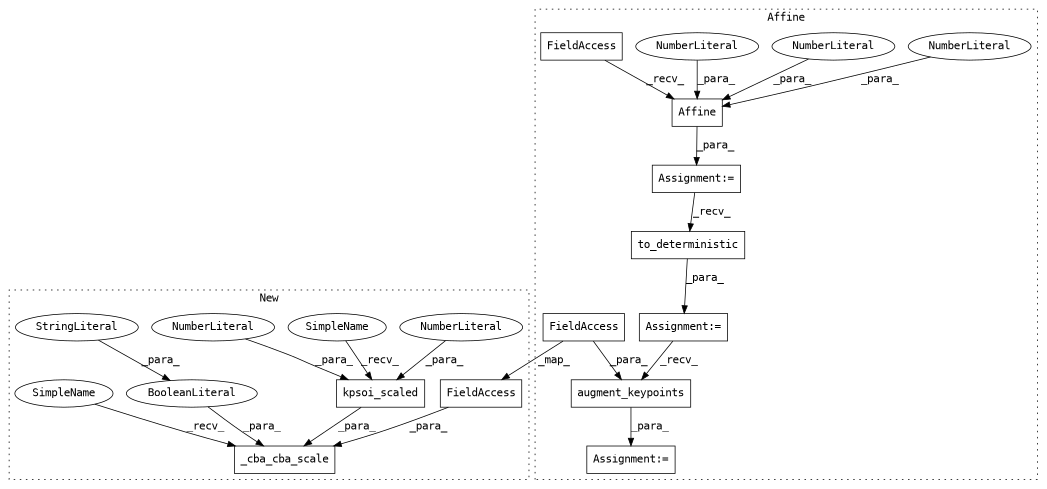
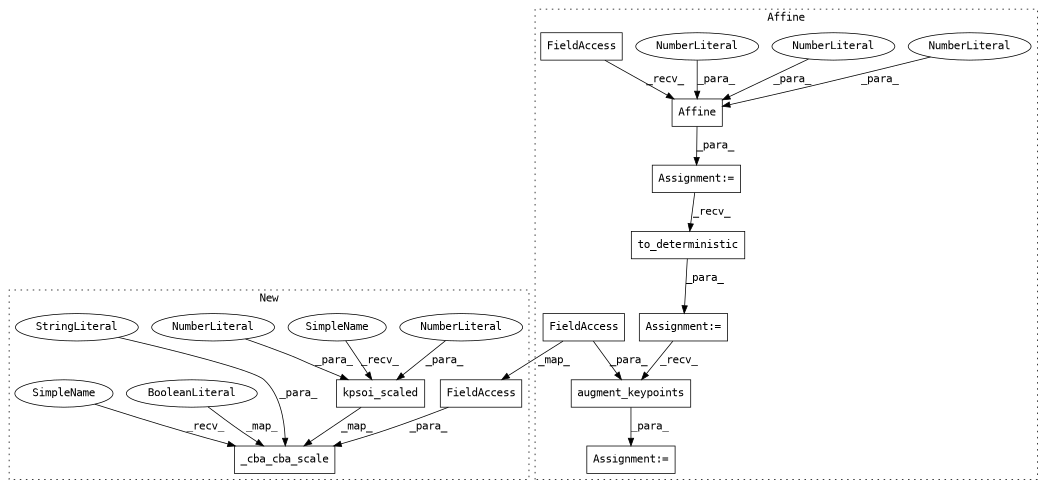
(131, 358) -> (223, 364)
(262, 427) -> (262, 427)
(357, 427) -> (357, 427)
